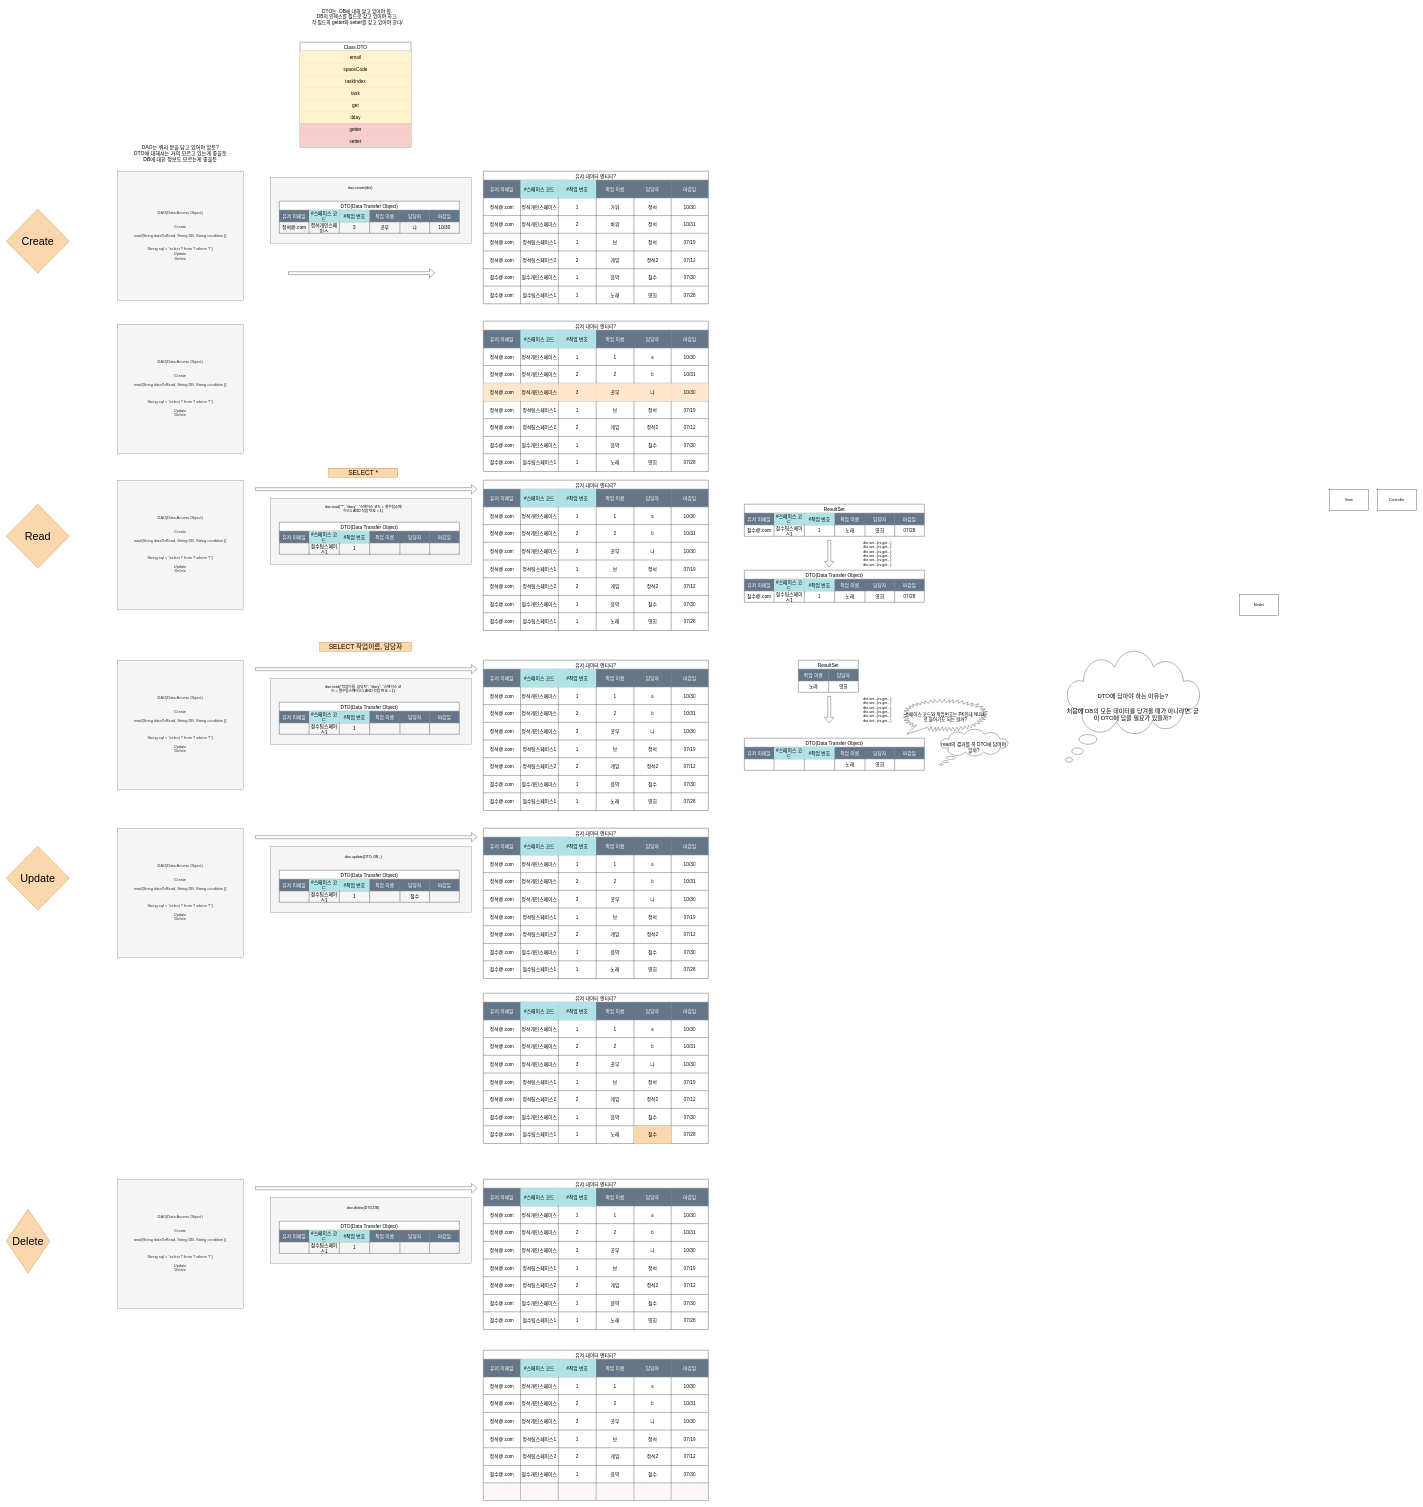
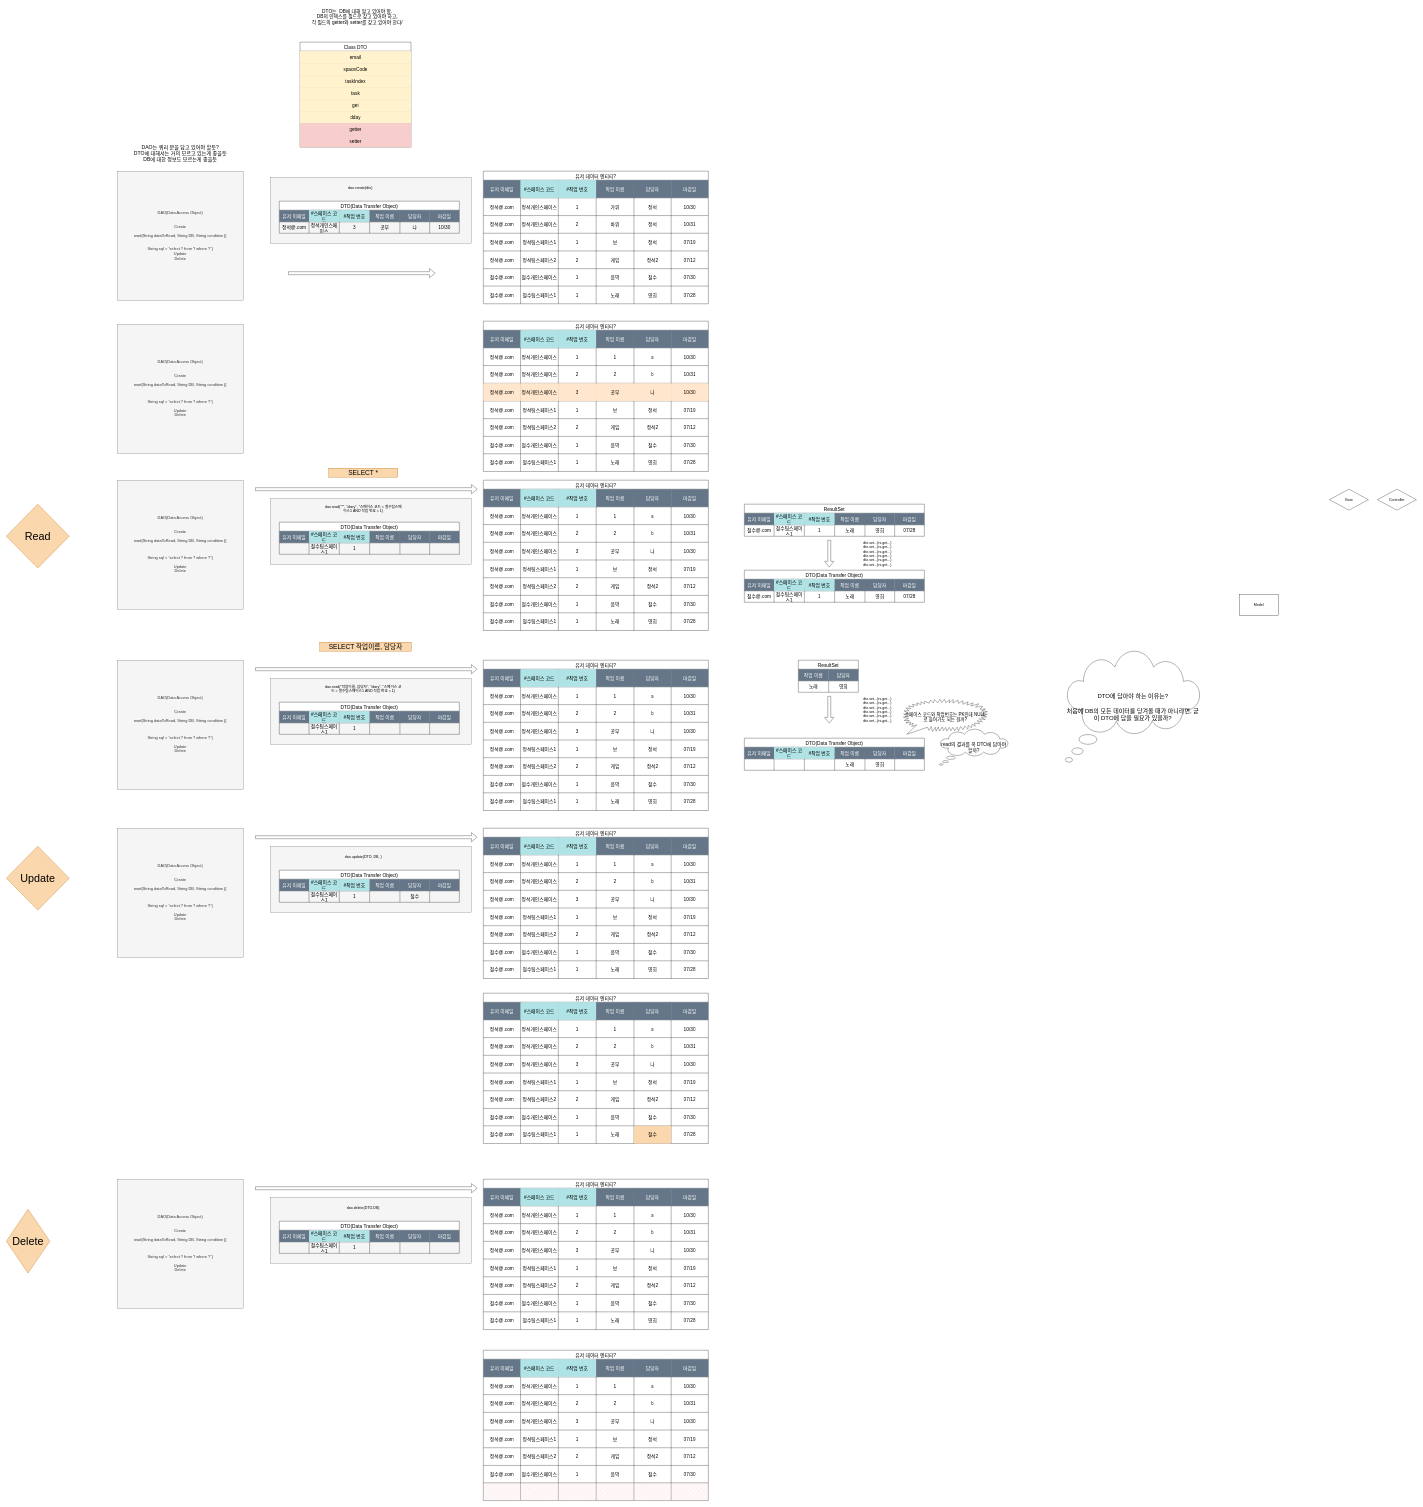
(38, 241) -> none
(1349, 500) -> (1349, 500)
(1397, 500) -> (1397, 500)
